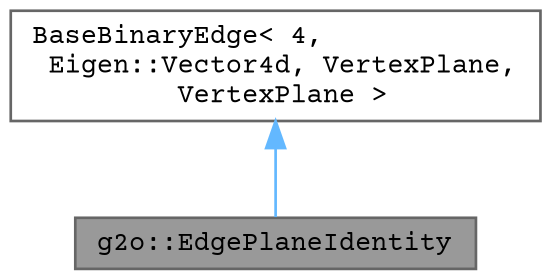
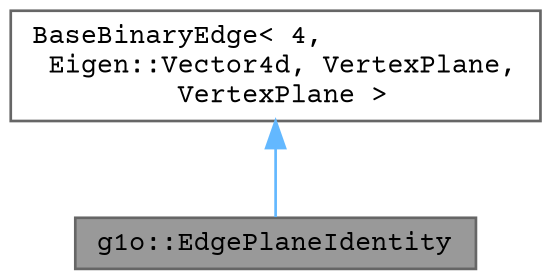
(276, 243) -> (276, 243)
